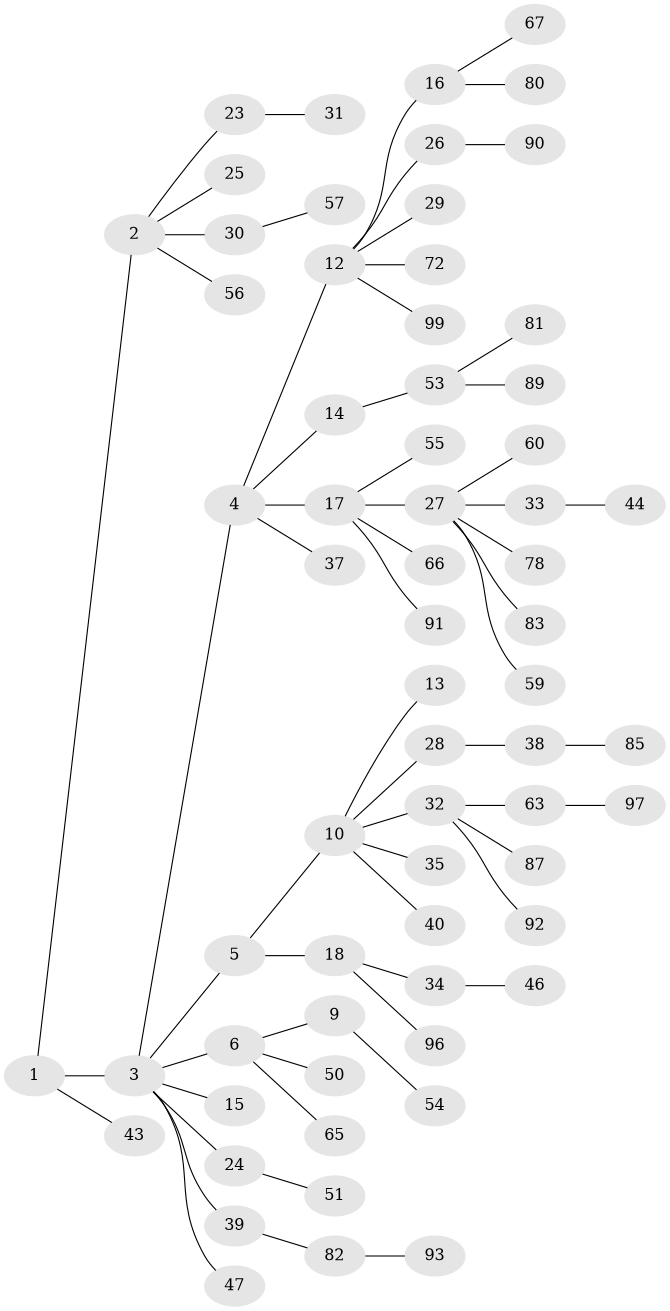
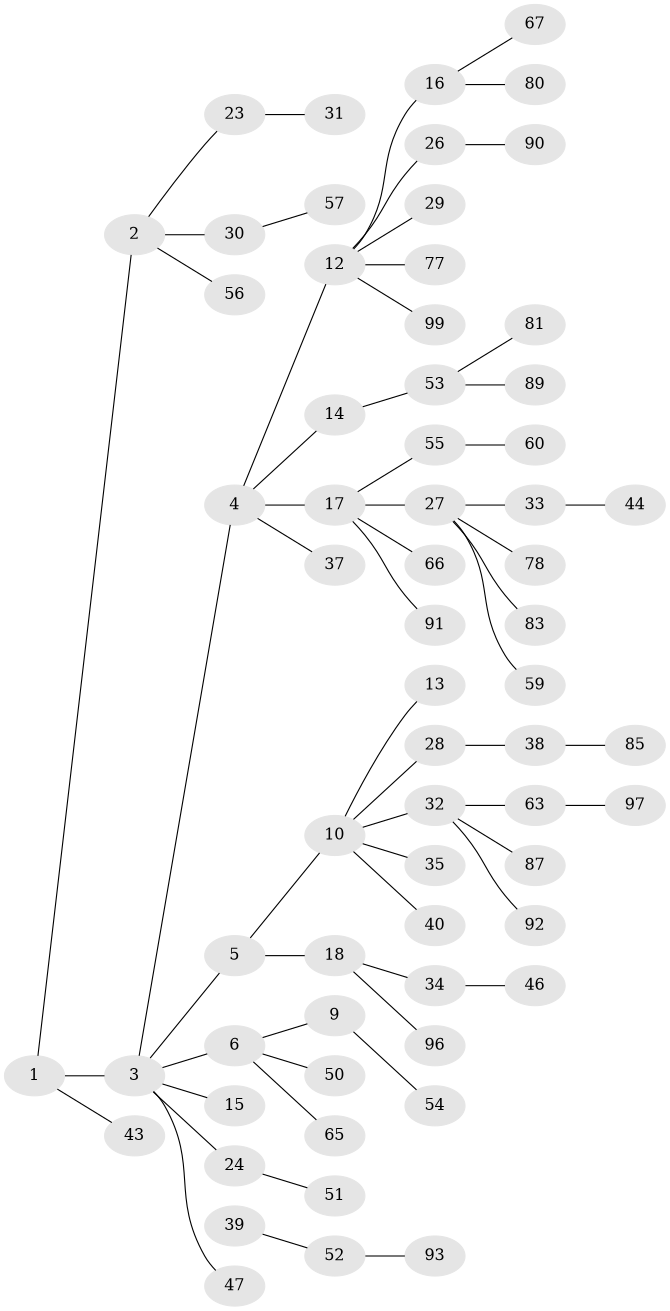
(235, 175) -> none
(435, 265) -> (435, 265)
(485, 475) -> (485, 445)
(191, 1170) -> none
(335, 1256) -> (335, 1256)
